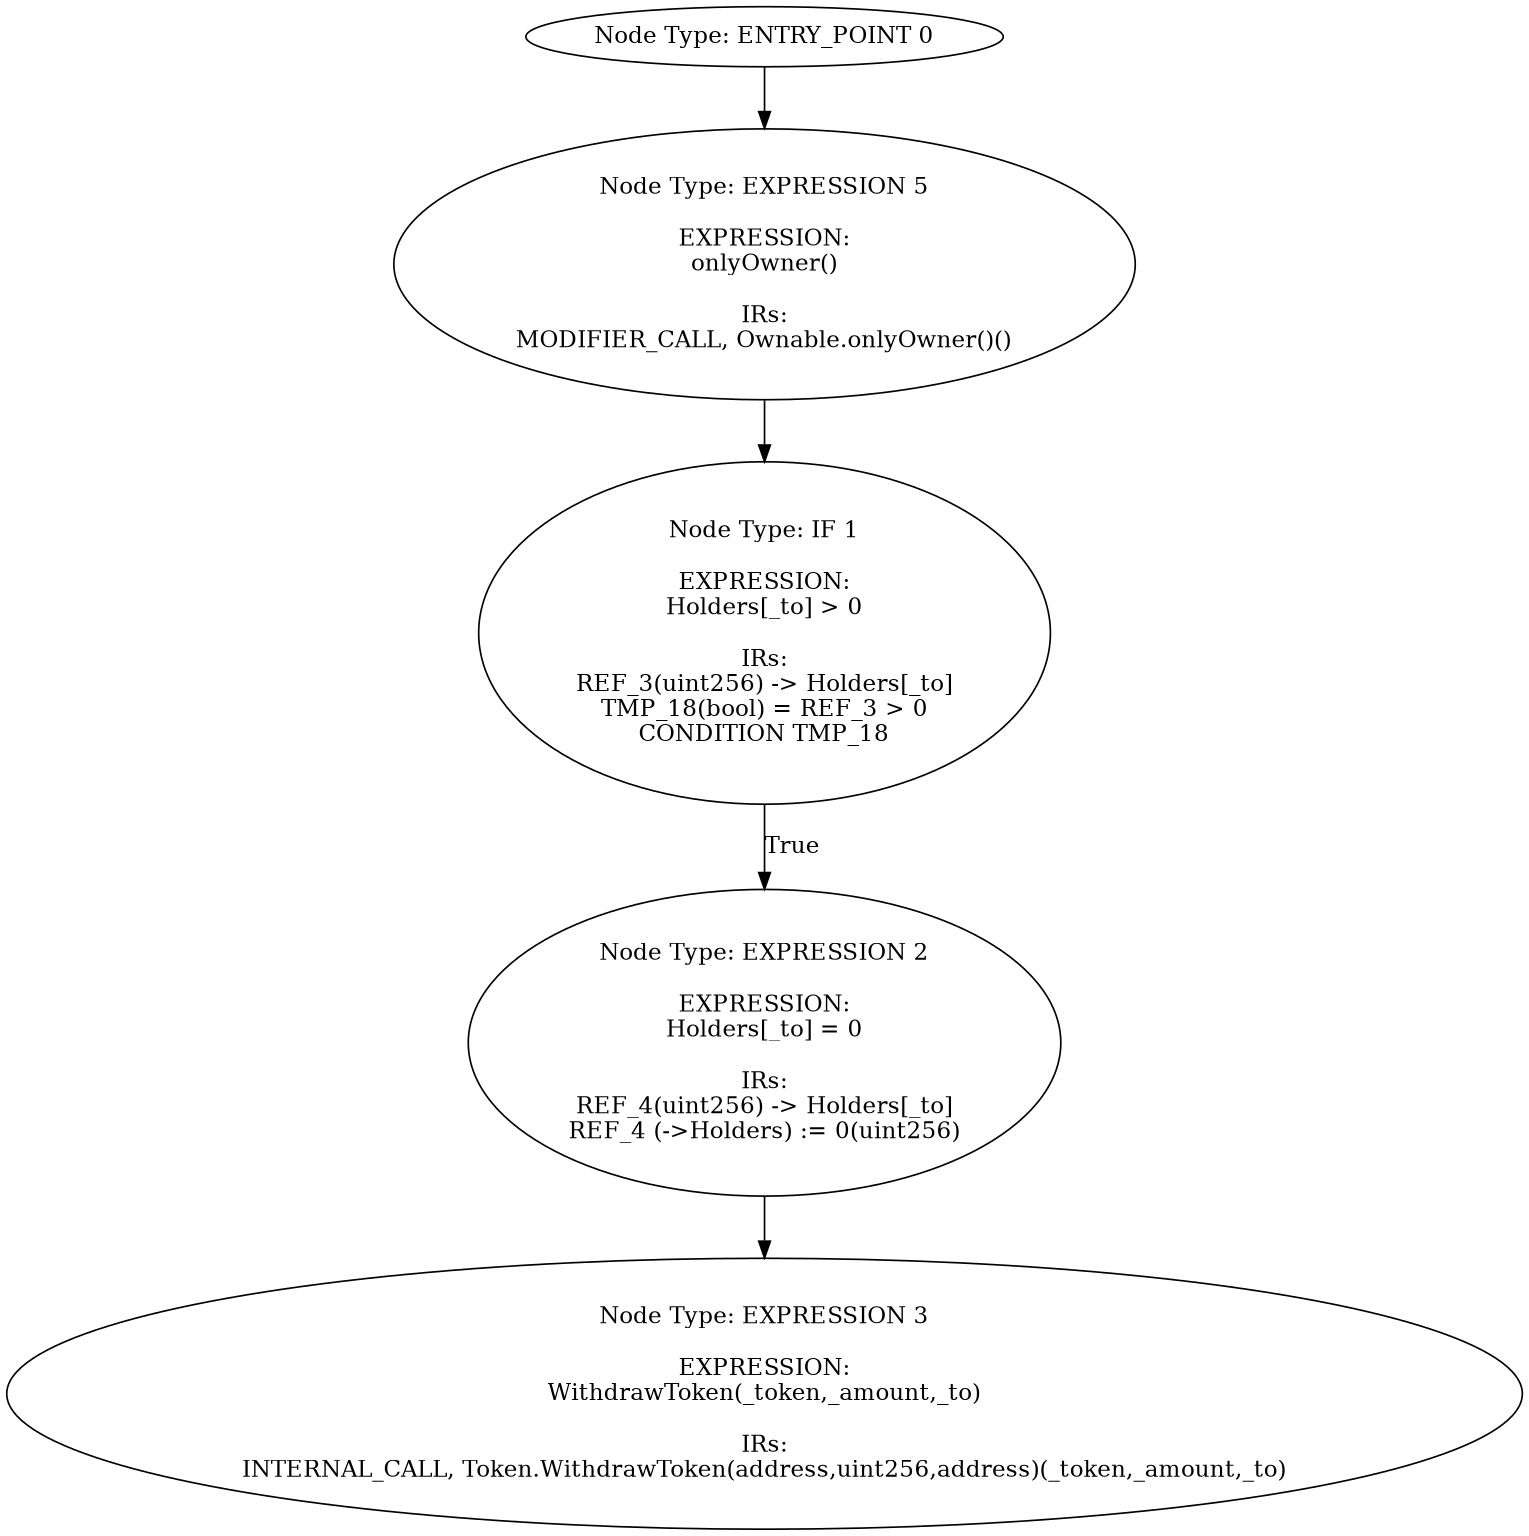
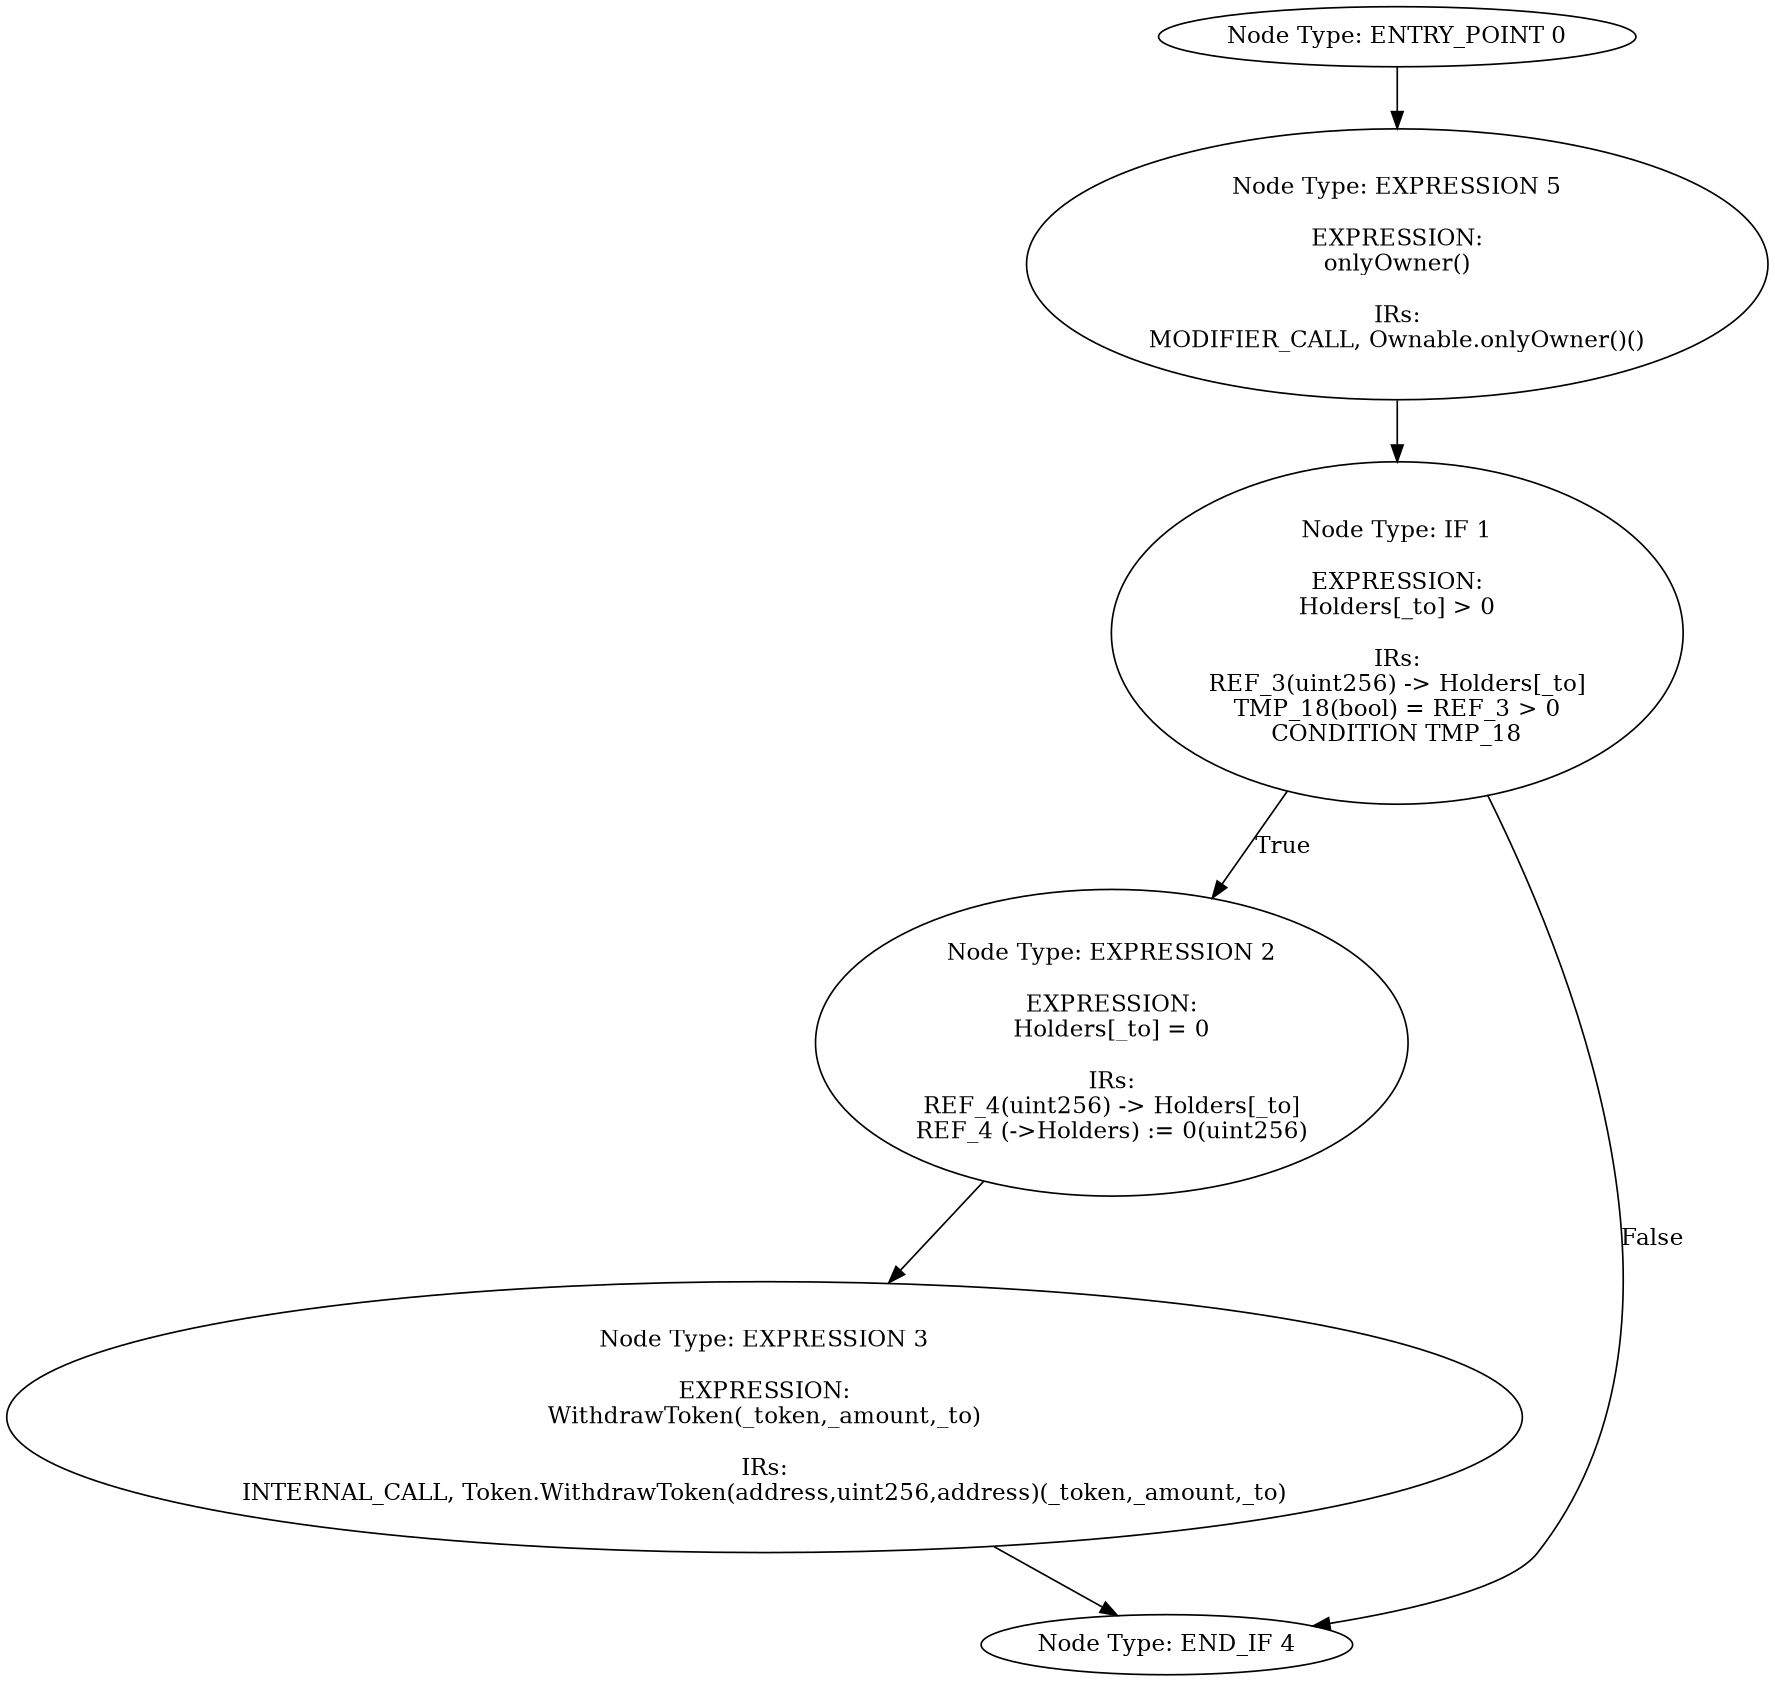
none -> (1167, 1645)
